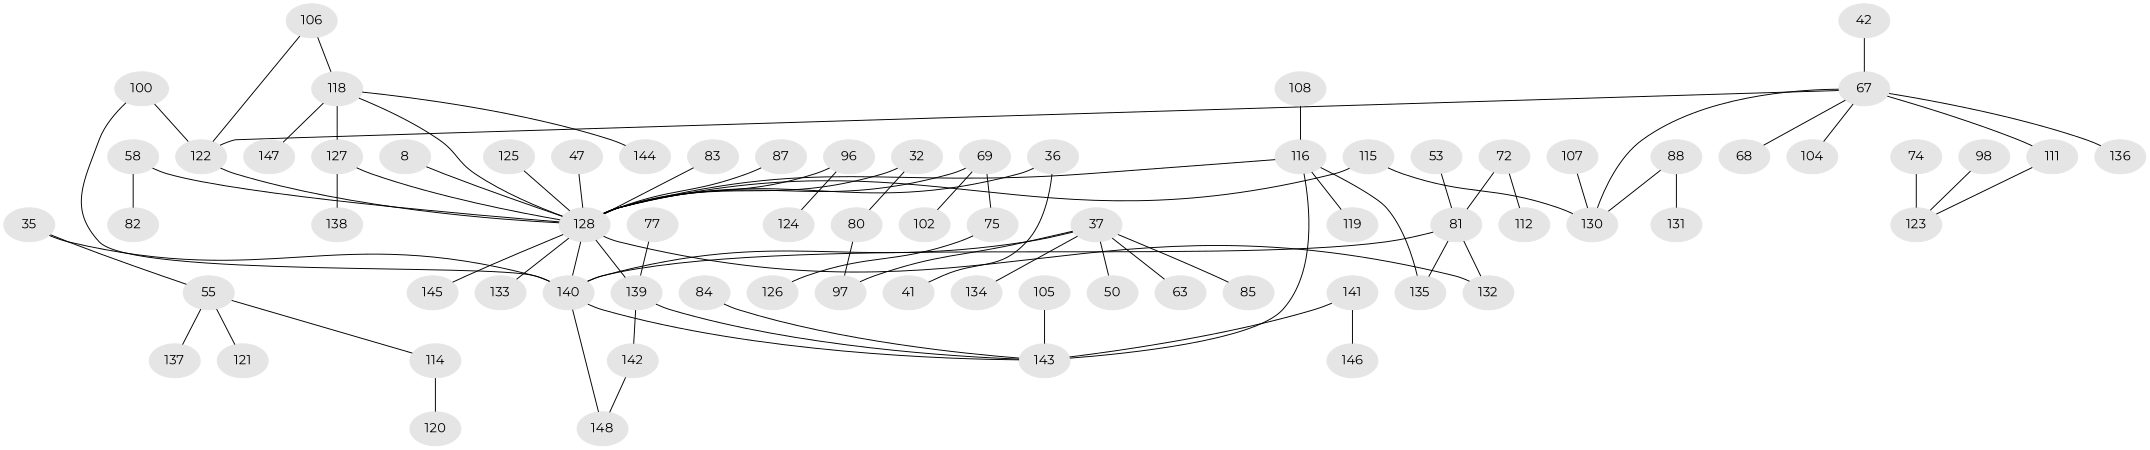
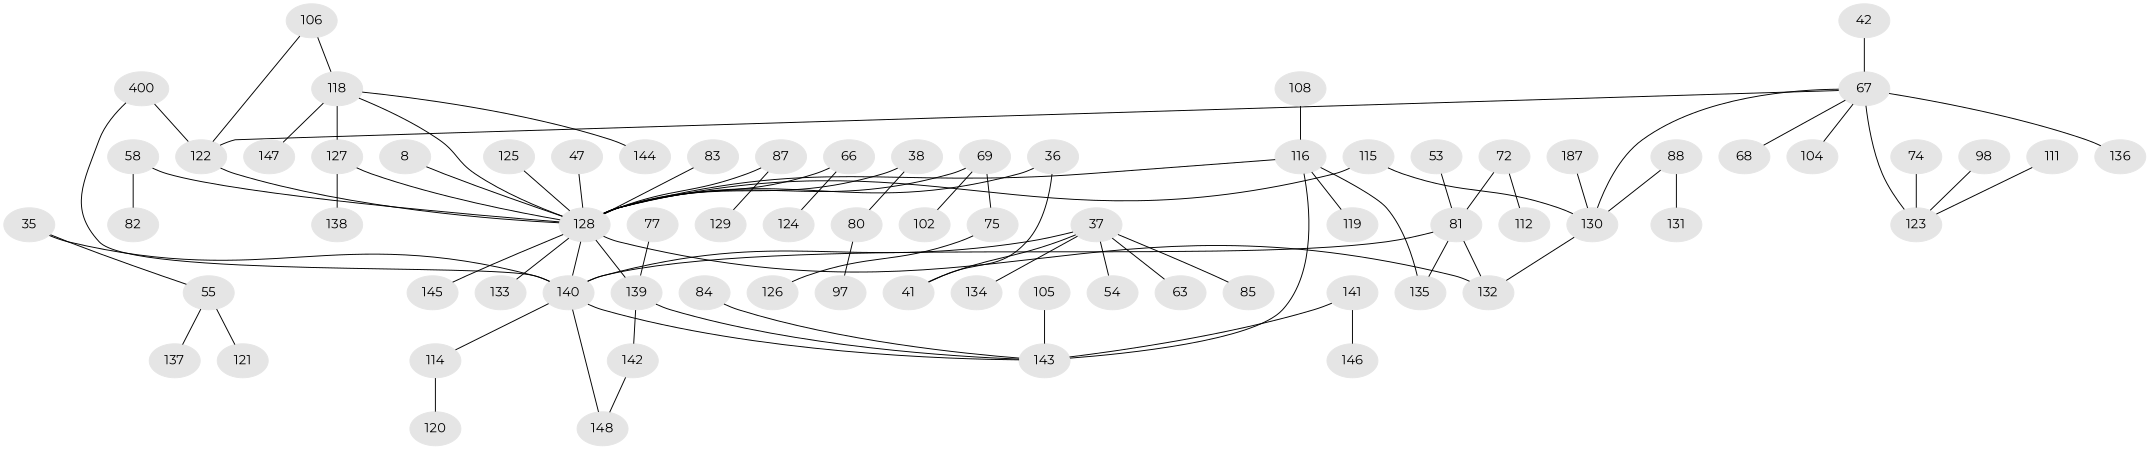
(142, 89) -> (142, 89)
(1961, 119) -> (1877, 161)
(849, 157) -> (849, 157)
(917, 157) -> (917, 157)
(1572, 157) -> (1572, 157)
none -> (721, 225)
(939, 258) -> (1002, 258)
none -> (1540, 259)
(1113, 293) -> (1113, 293)
(322, 327) -> (502, 327)
